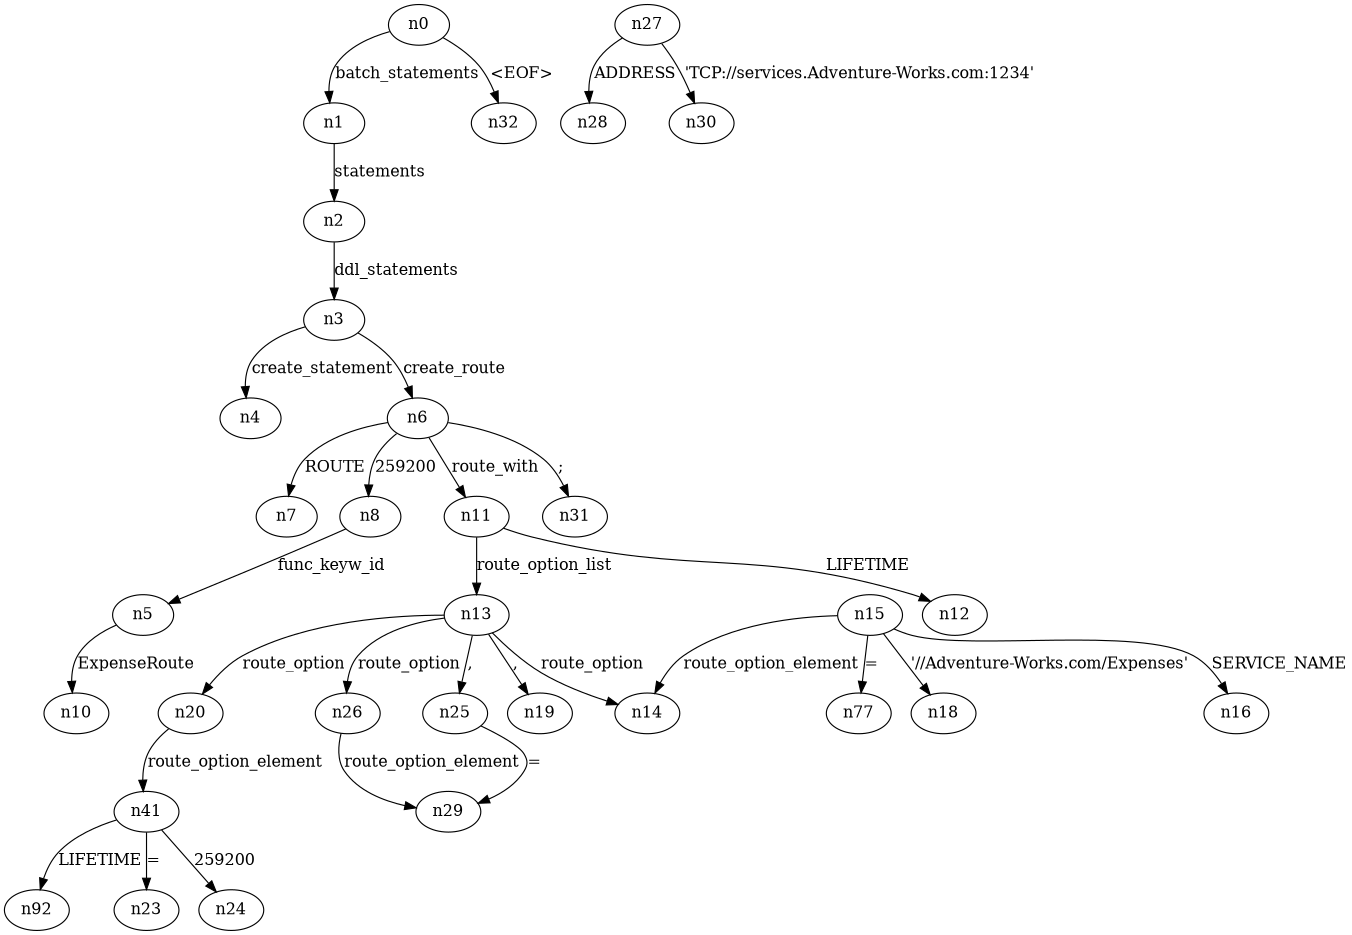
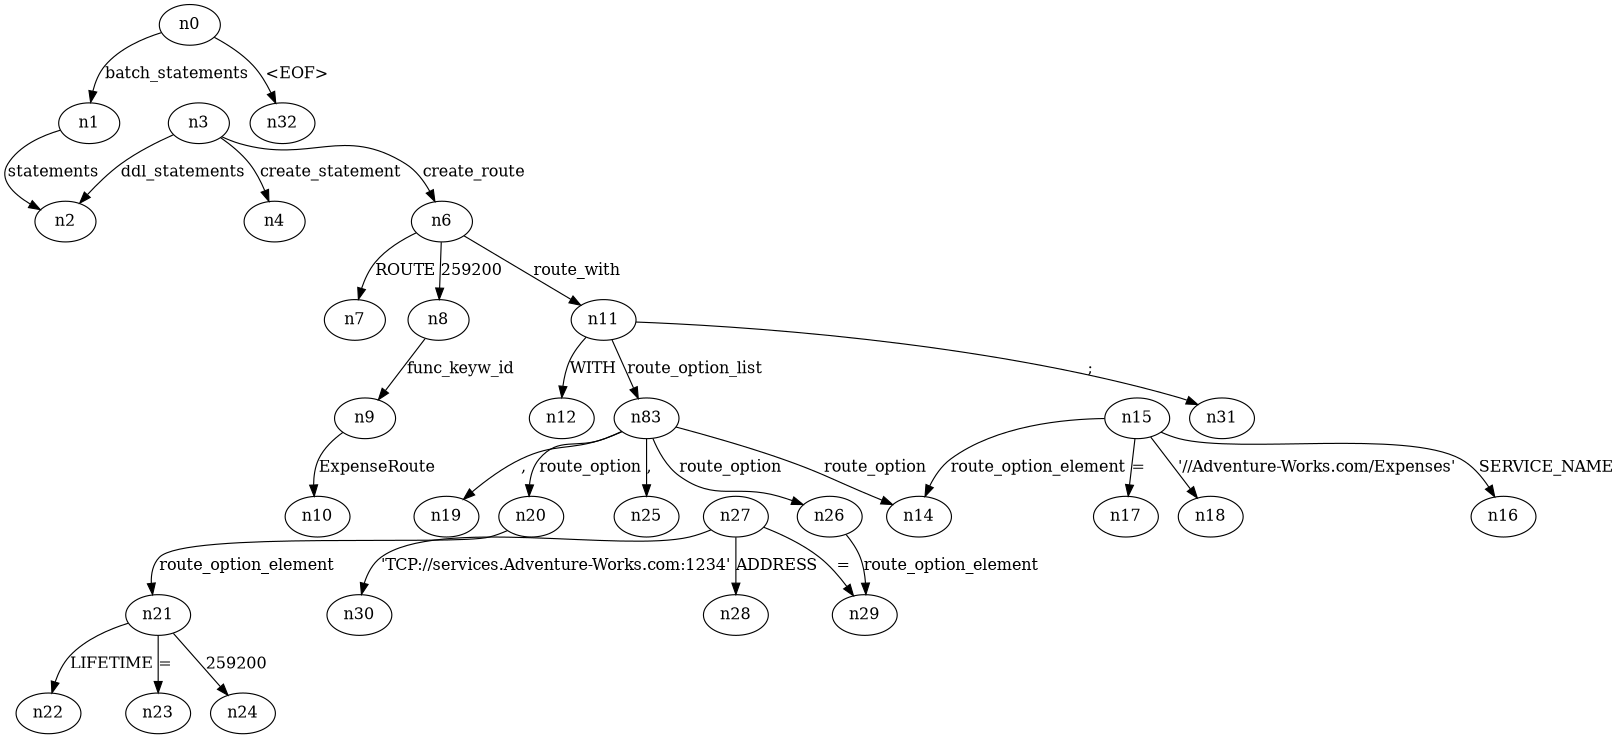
(334, 265) -> (127, 160)
(514, 441) -> (914, 345)
(868, 566) -> (593, 369)
(143, 615) -> (365, 418)
(477, 615) -> (647, 418)
(859, 713) -> (1126, 517)
(527, 760) -> (810, 550)
(147, 812) -> (158, 615)
(37, 910) -> (49, 713)
